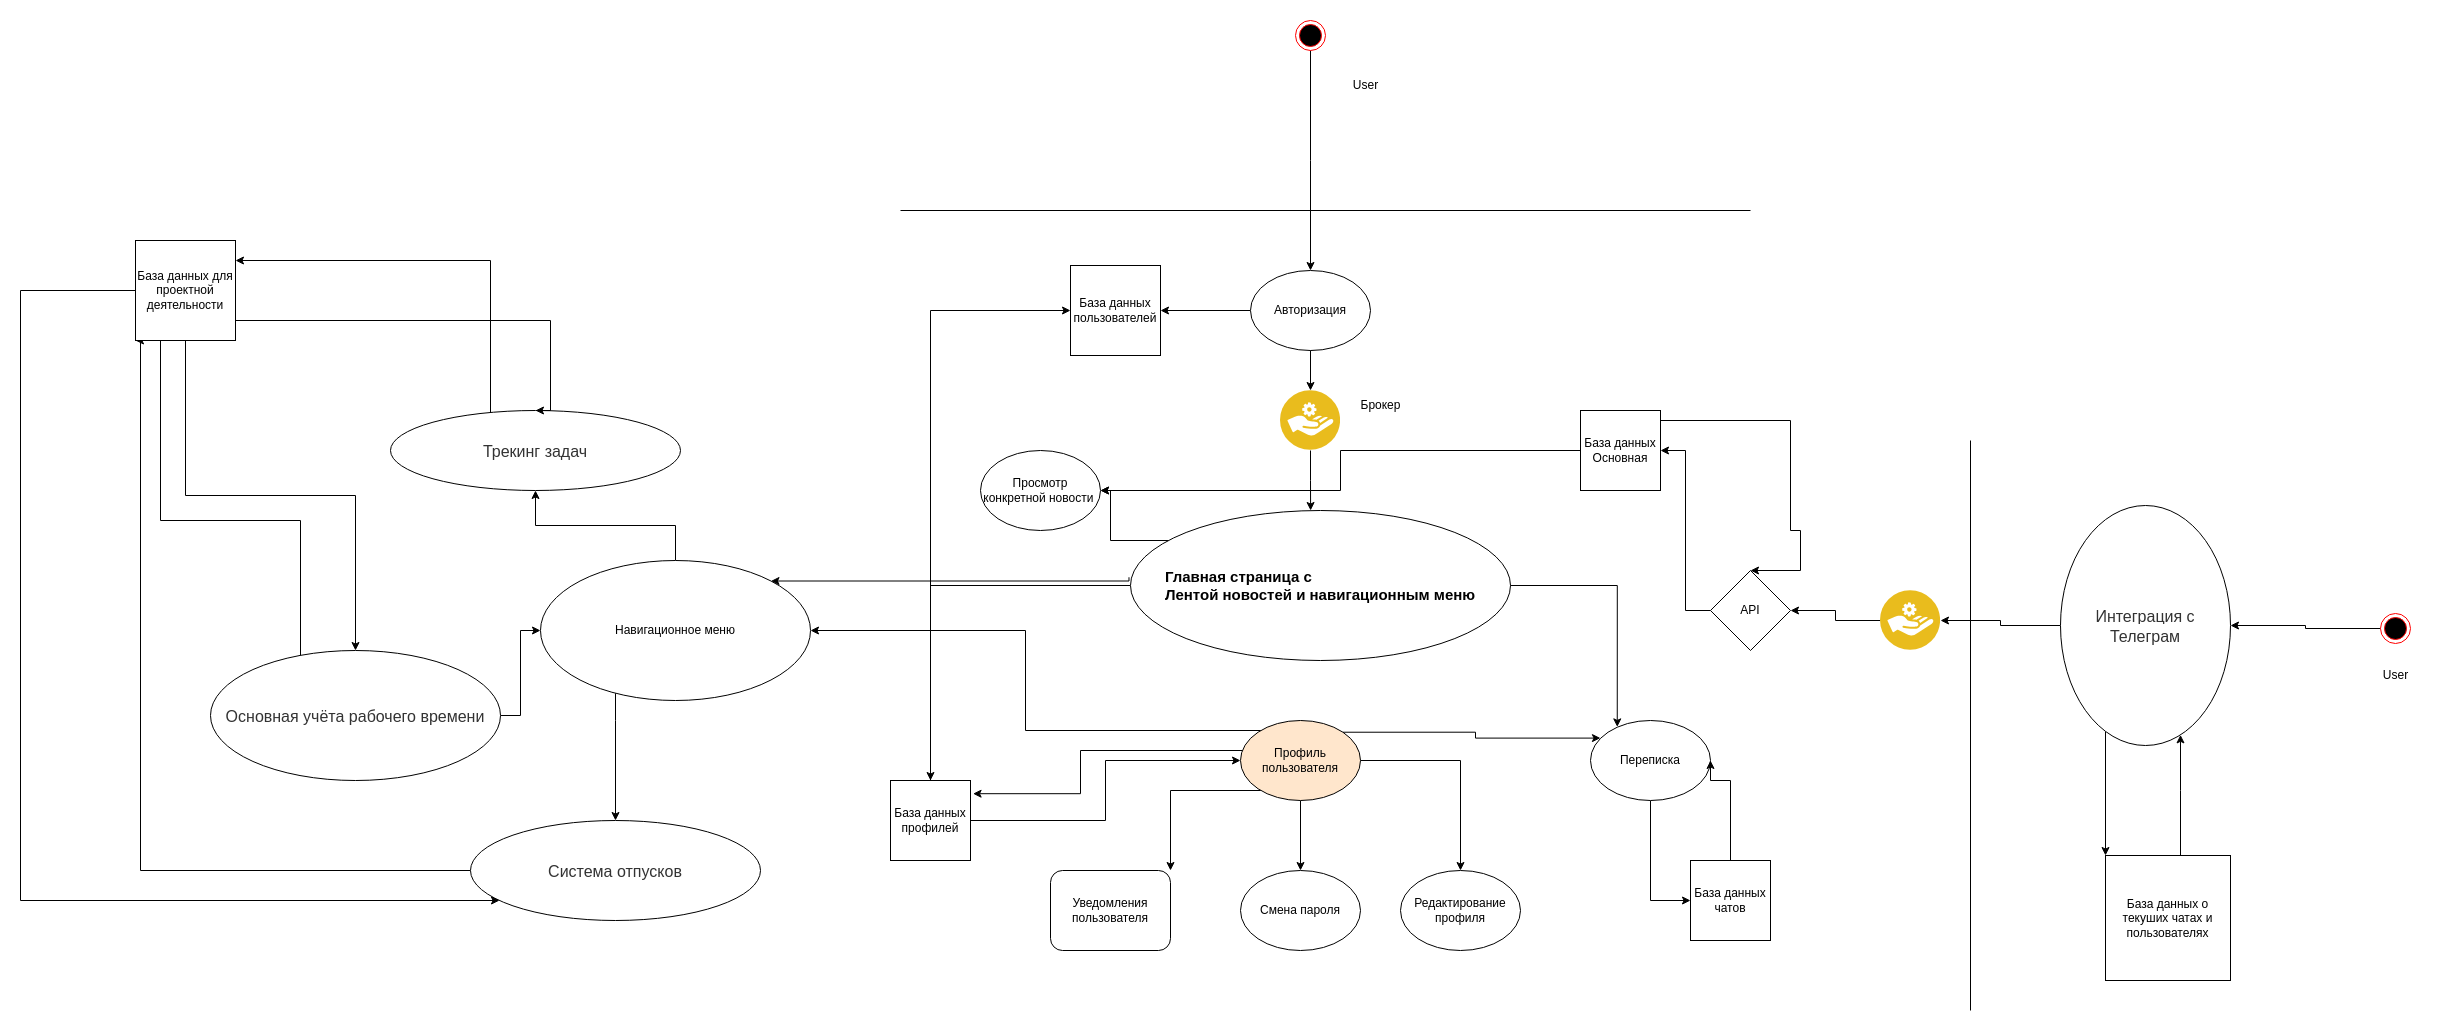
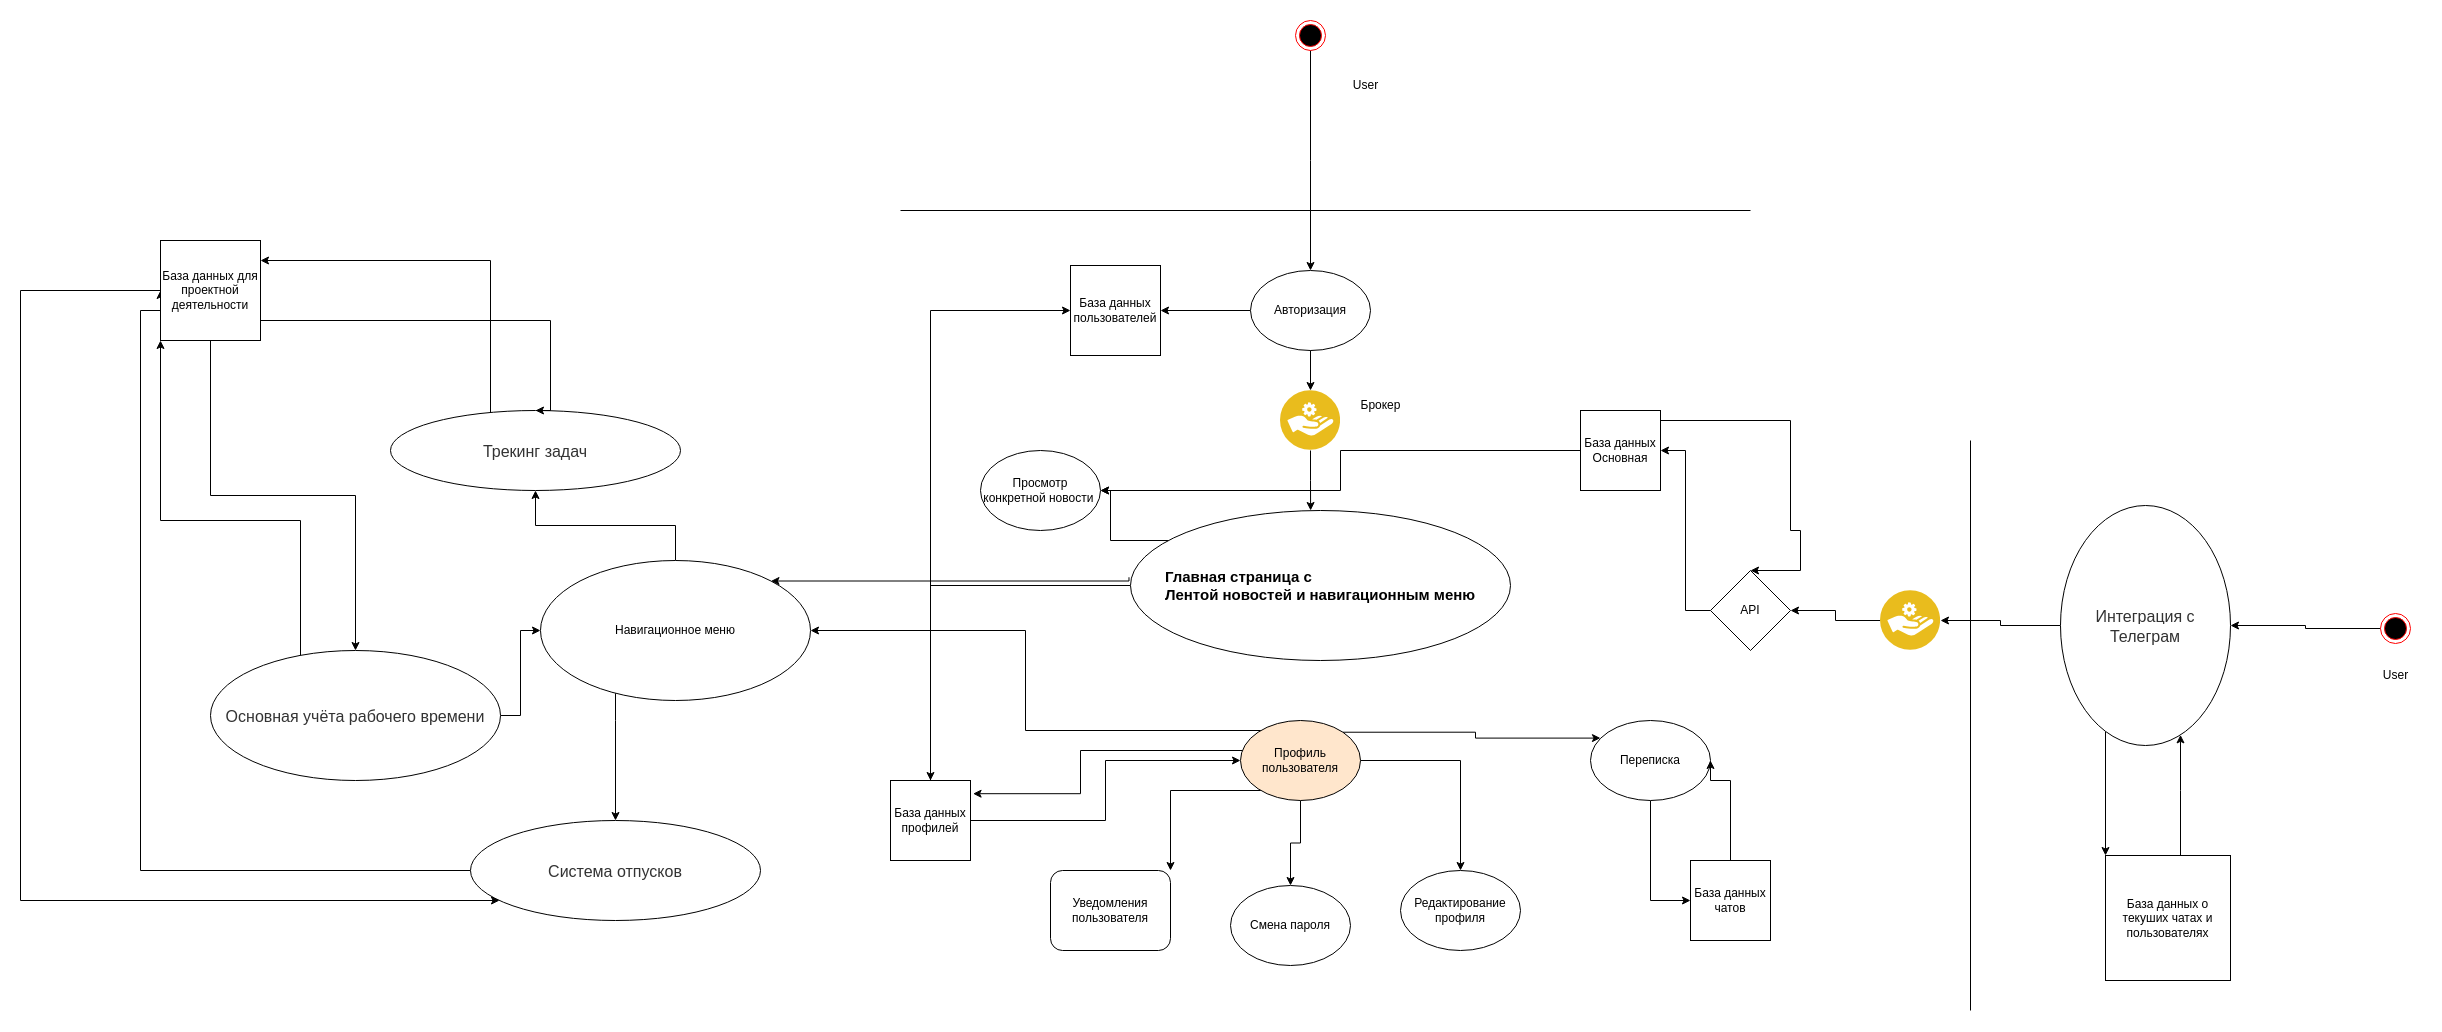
(186, 291) -> (211, 291)
(1617, 600) -> none
(1301, 911) -> (1291, 926)
